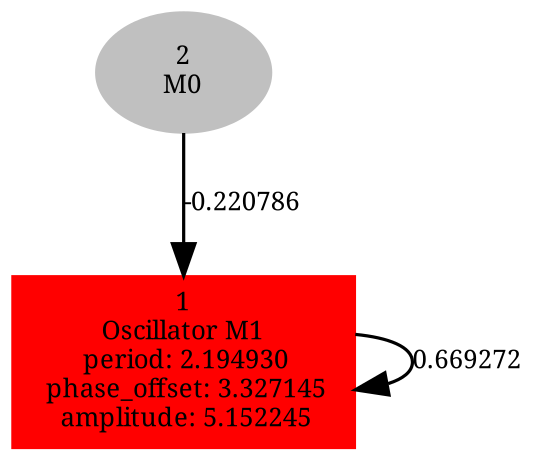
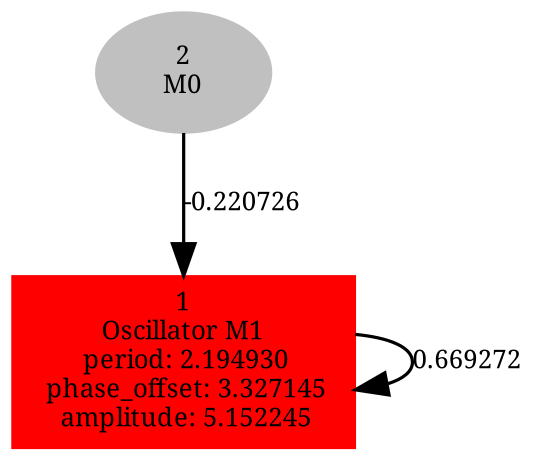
(246, 204) -> (246, 204)
